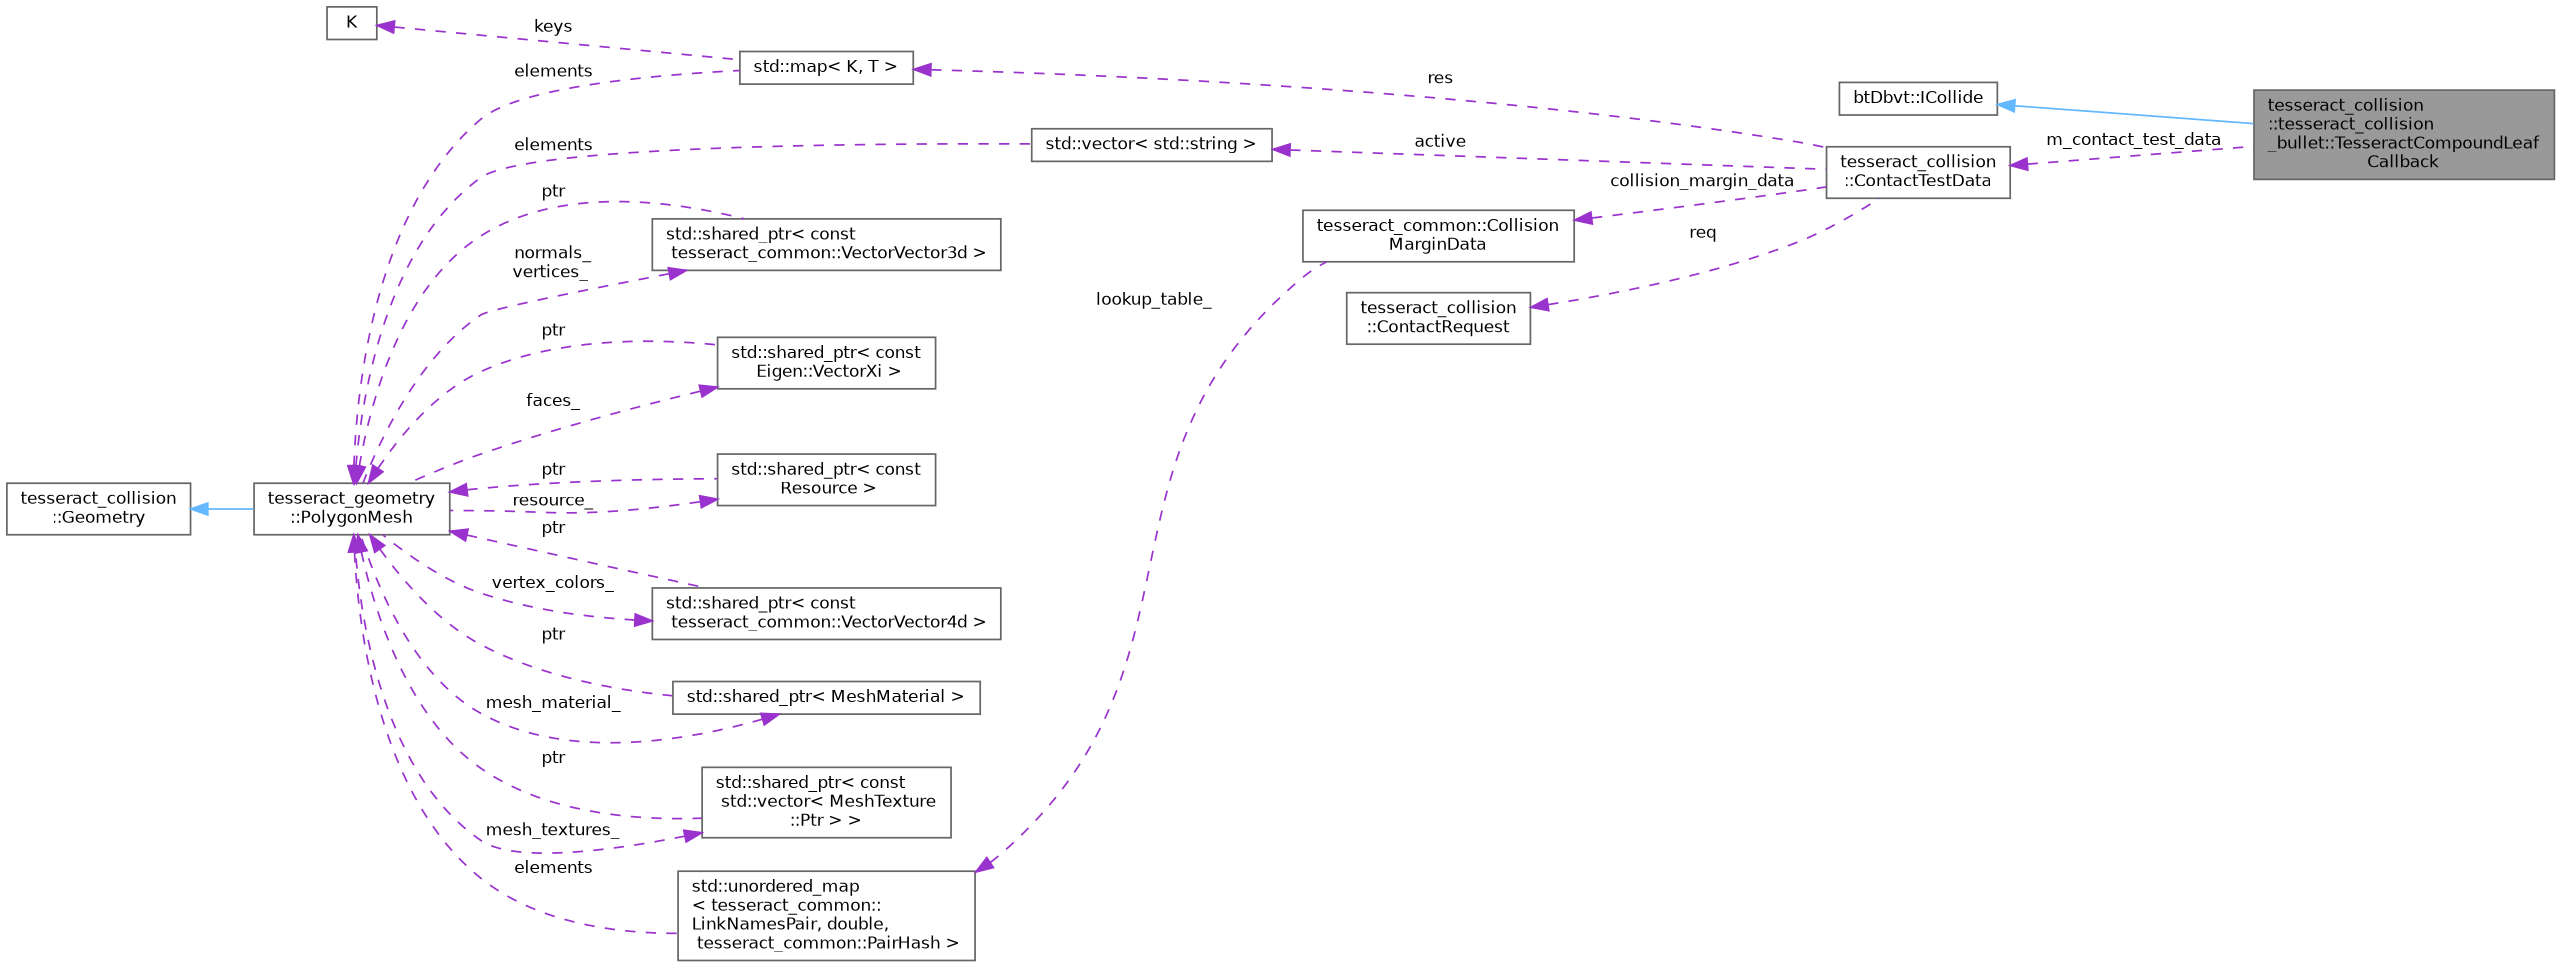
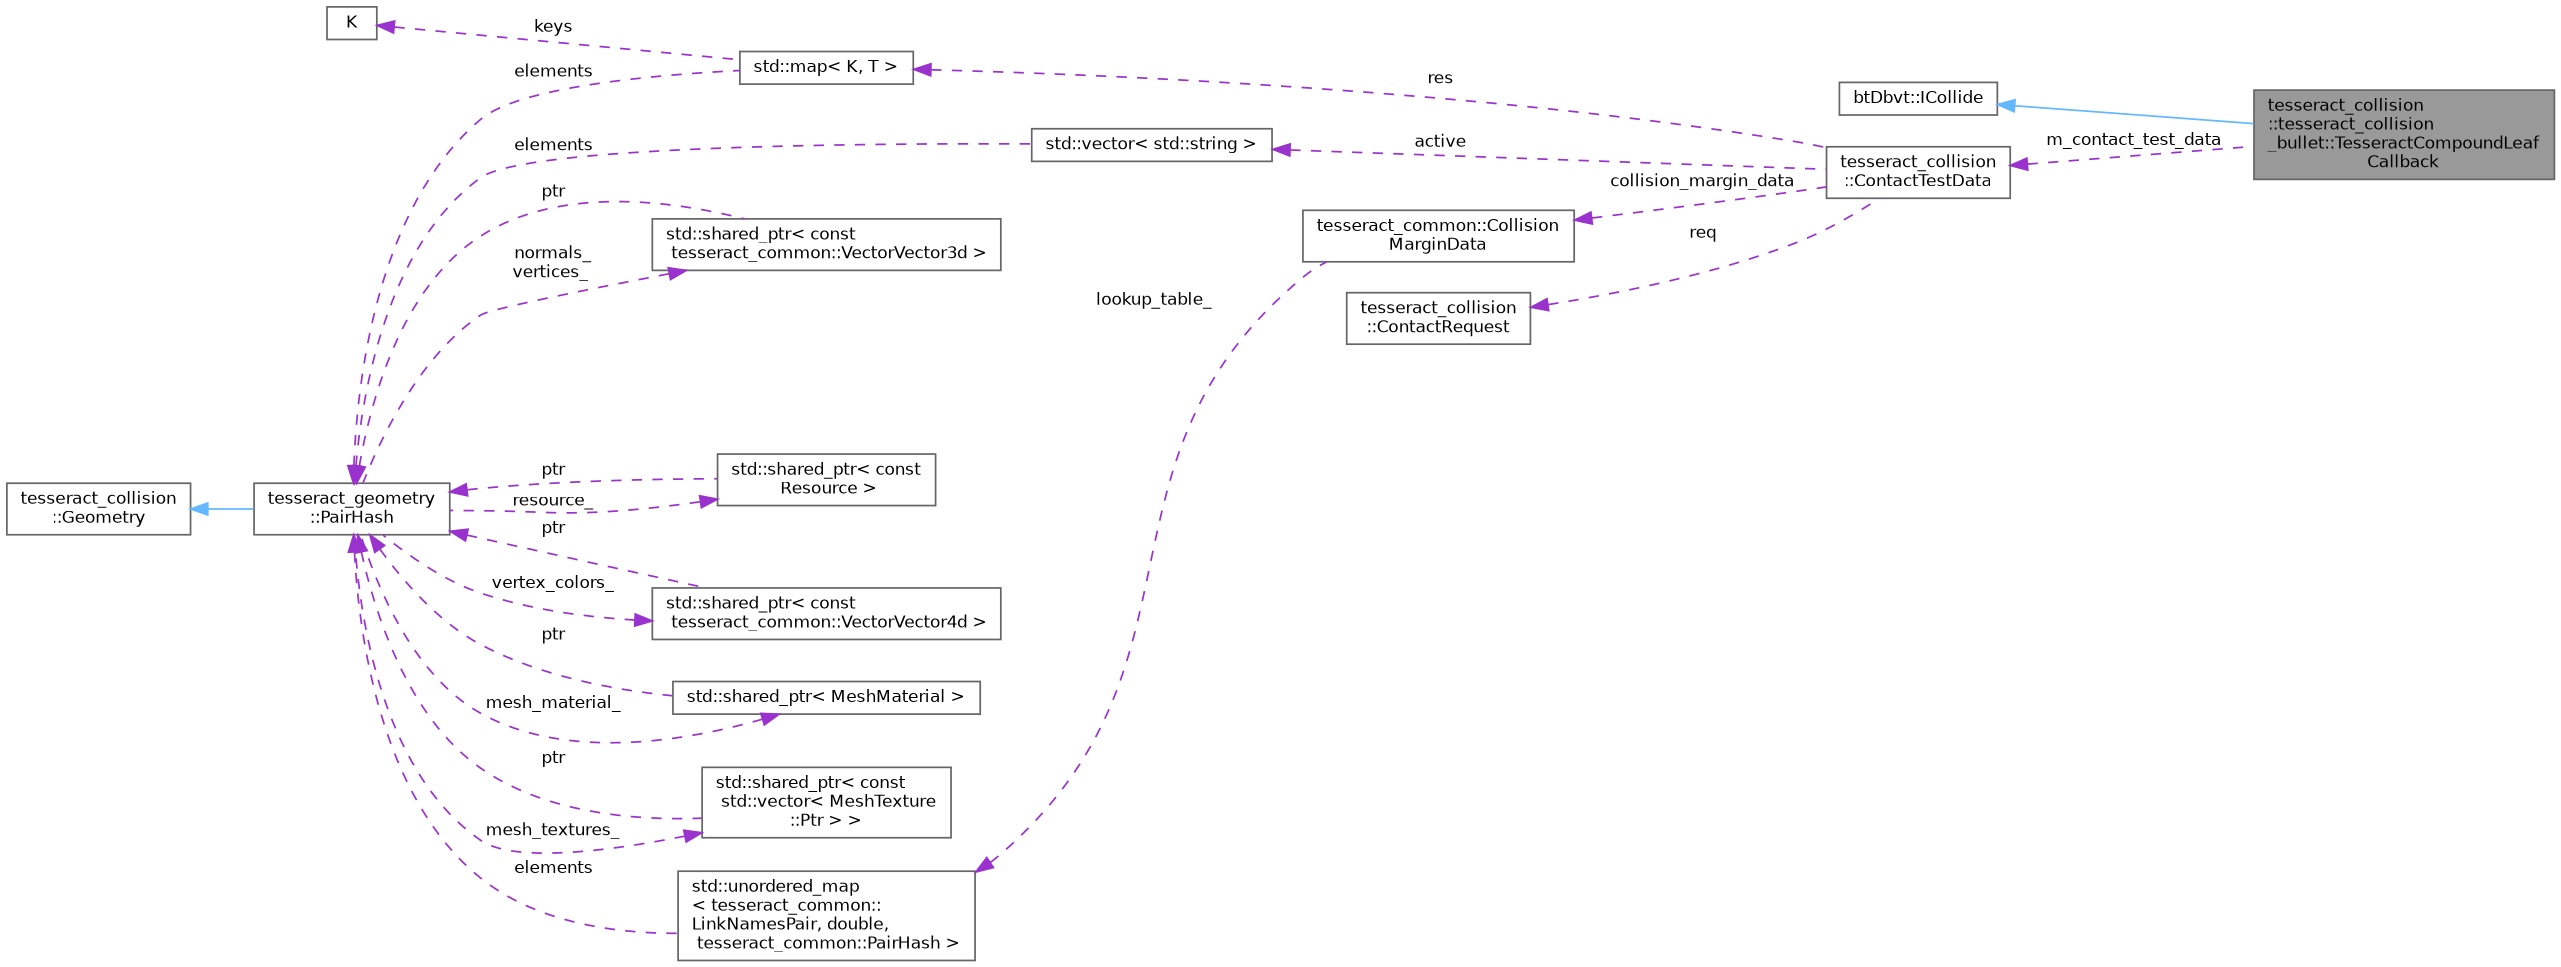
(827, 363) -> none
(352, 509) -> (352, 509)
